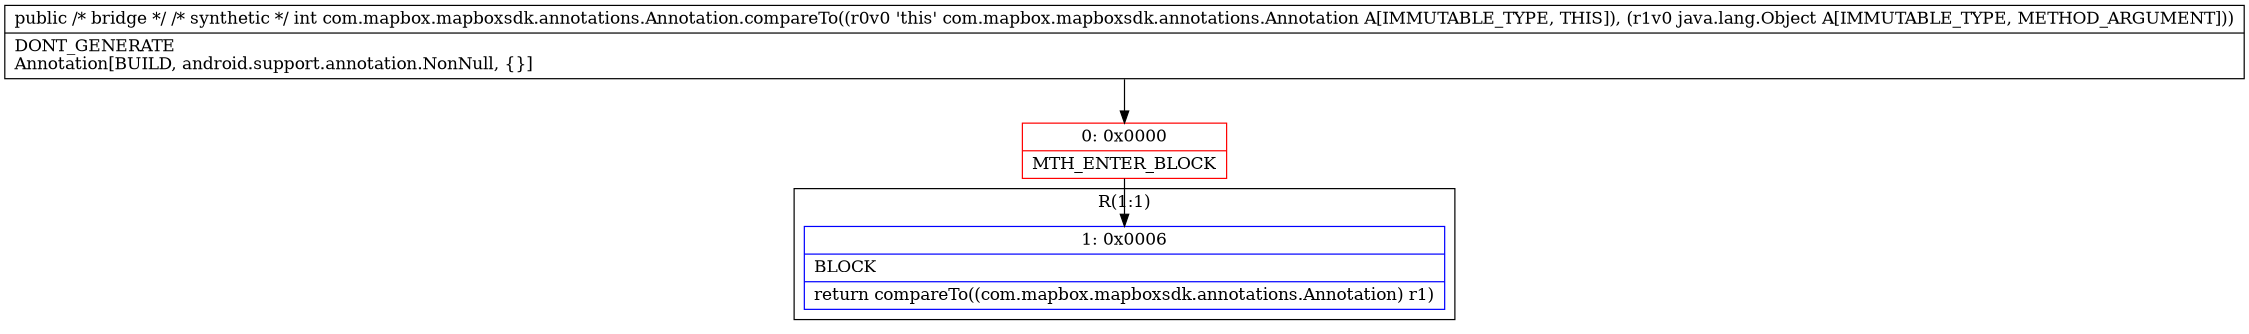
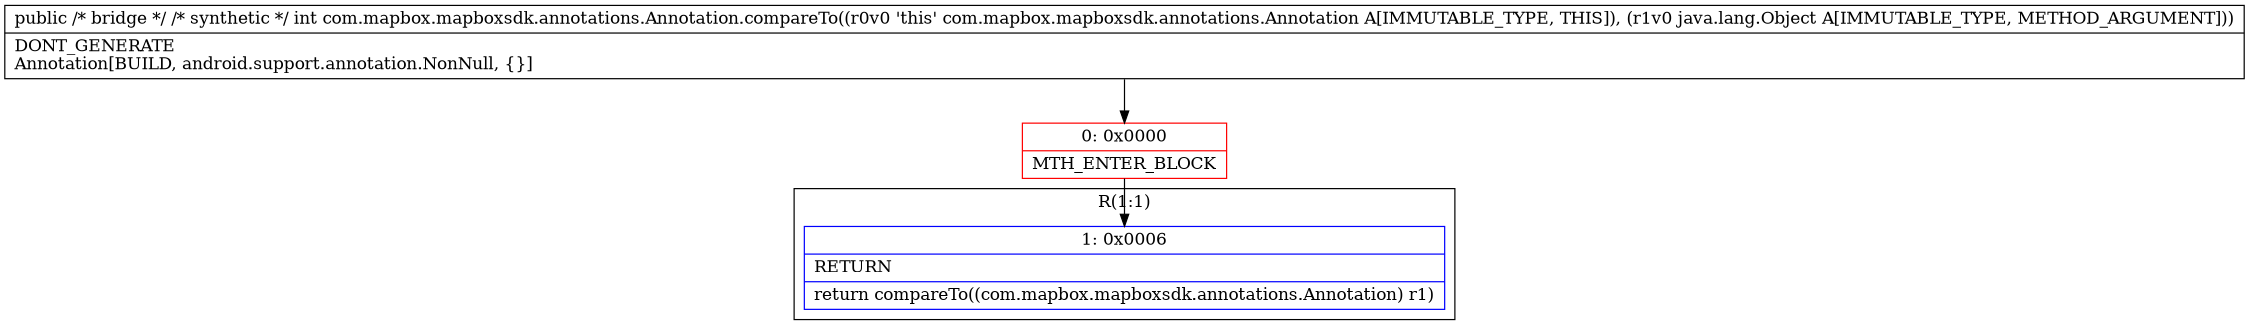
(845, 267) -> (853, 267)
